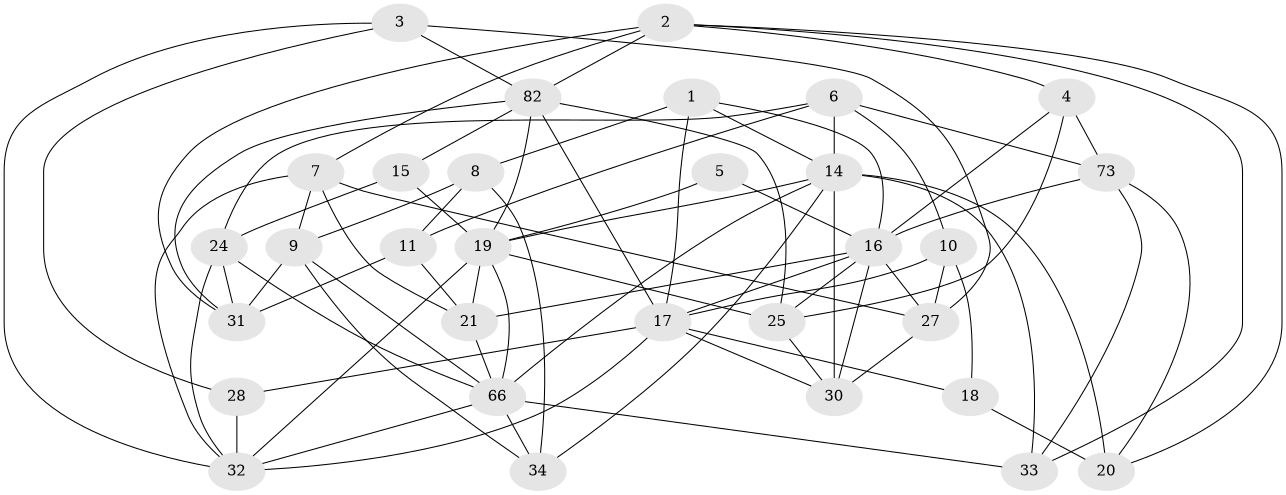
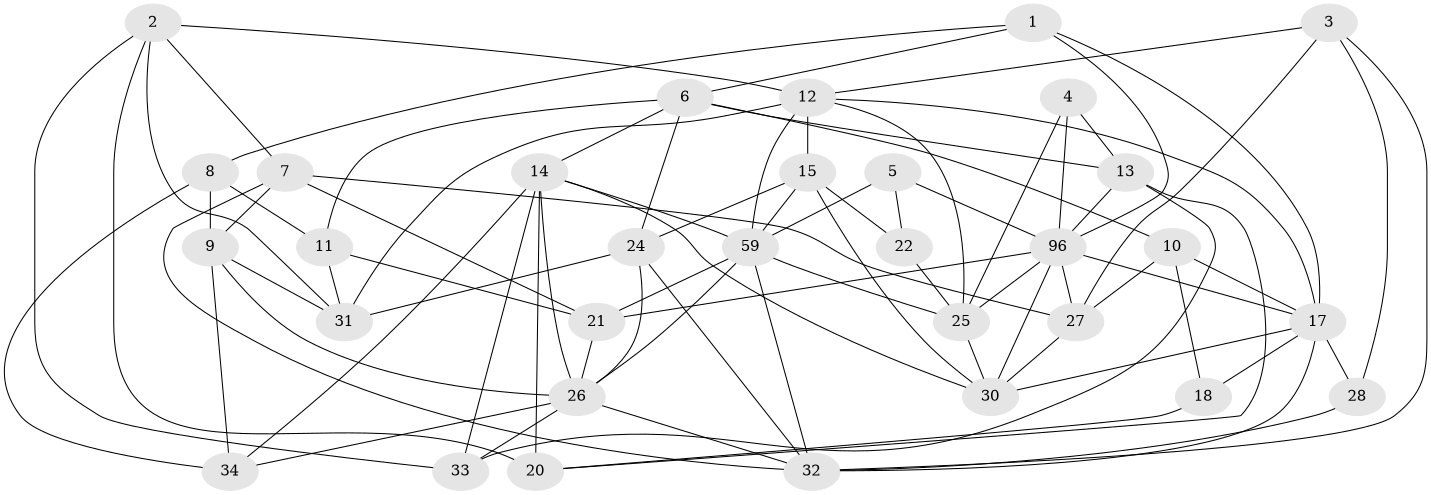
(871, 47) -> none
(533, 98) -> (808, 98)
(763, 135) -> (859, 60)
(1106, 172) -> (1126, 172)
(483, 247) -> (751, 247)
(874, 247) -> (1058, 247)
none -> (904, 247)
none -> (881, 290)
(498, 397) -> (577, 397)
